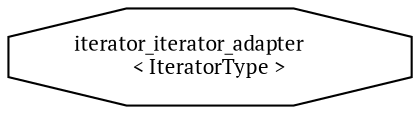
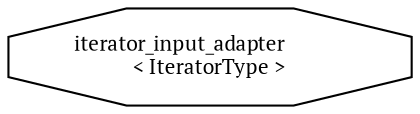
(210, 57) -> (210, 57)
